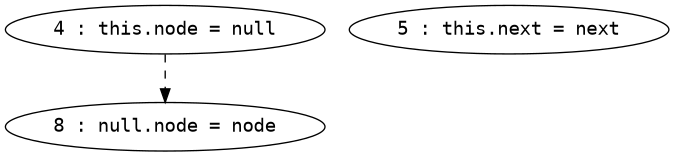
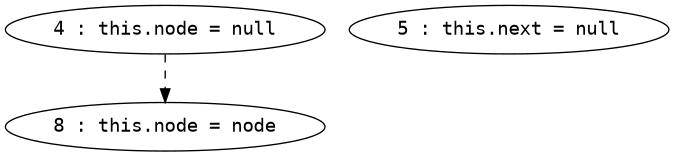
(509, 30) -> (509, 30)
(165, 127) -> (165, 127)
